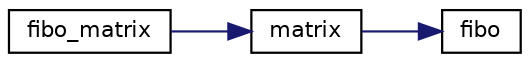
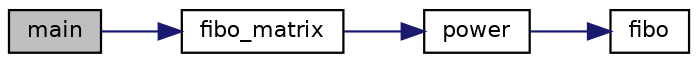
none -> (55, 31)
(306, 31) -> (477, 31)
